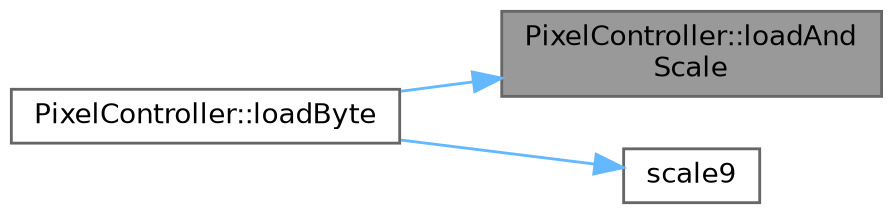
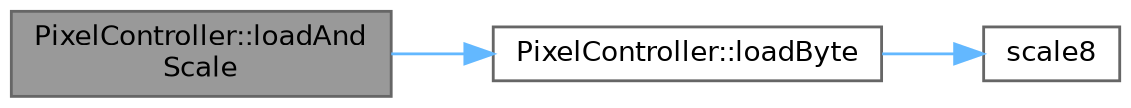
(437, 87) -> (428, 54)
(692, 176) -> (1052, 54)
